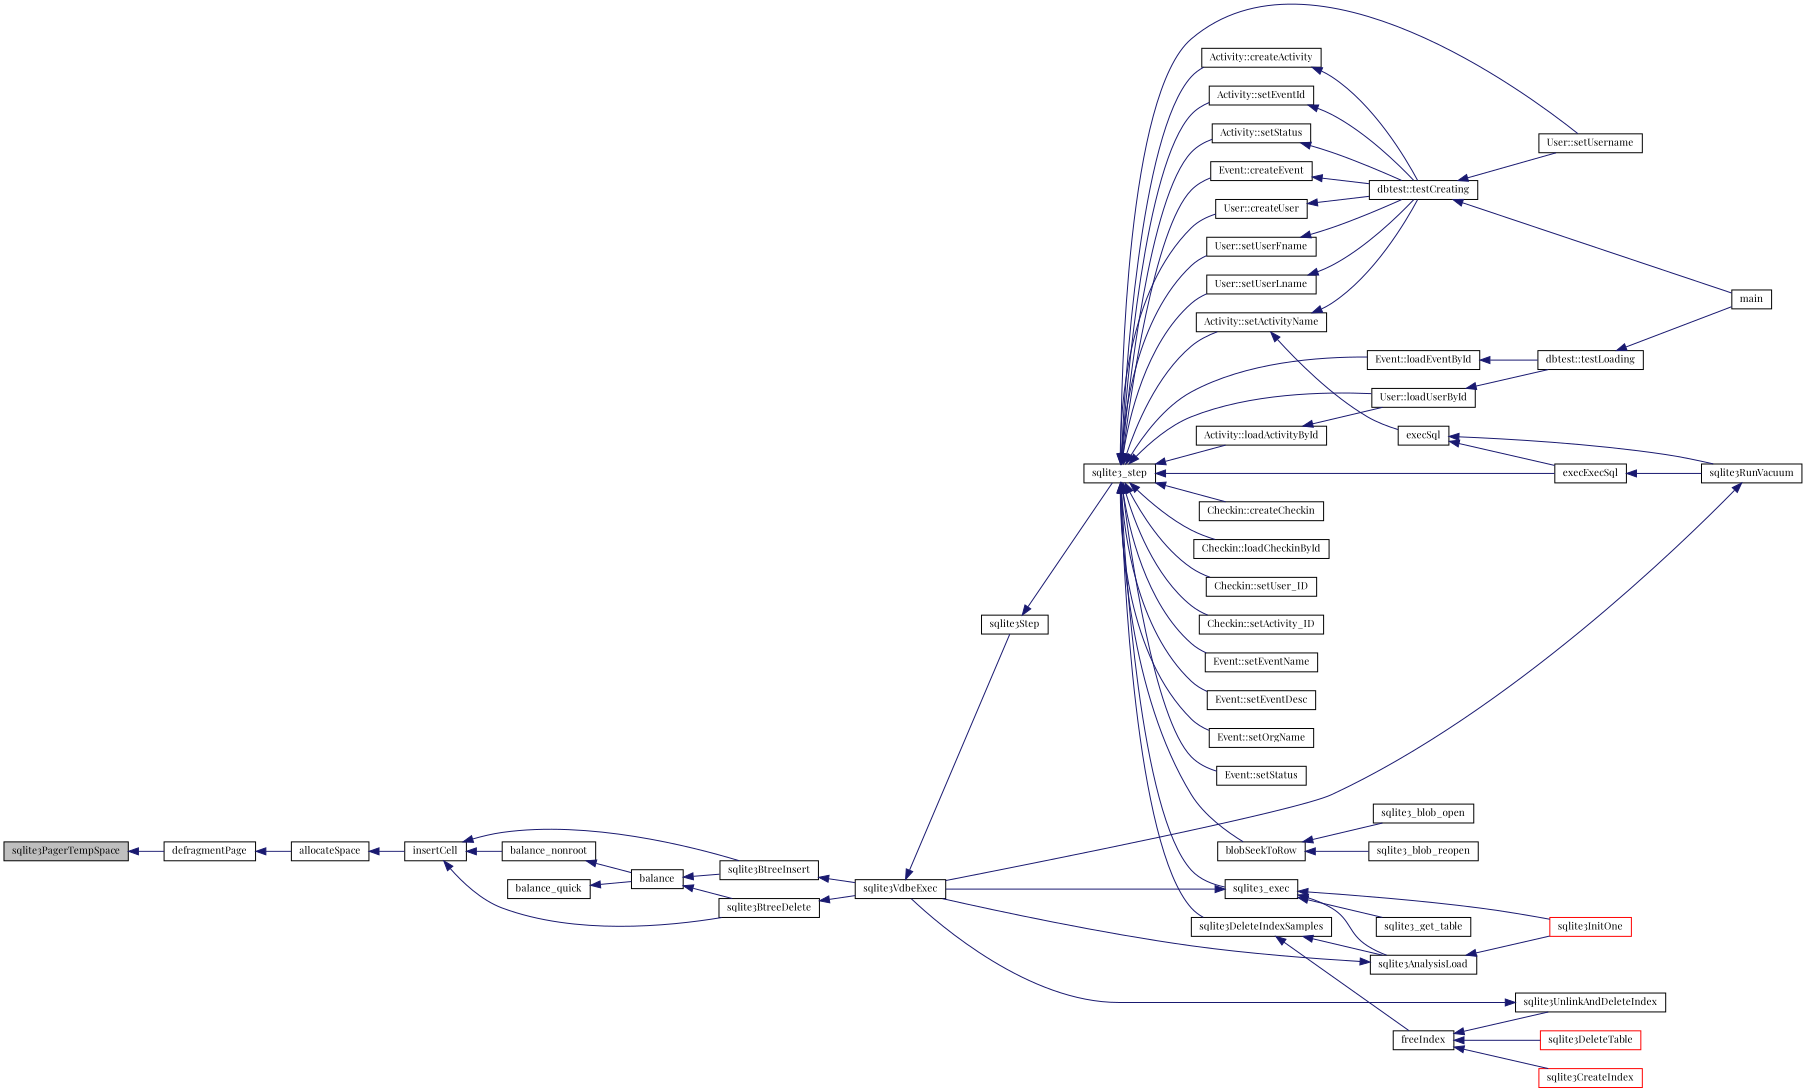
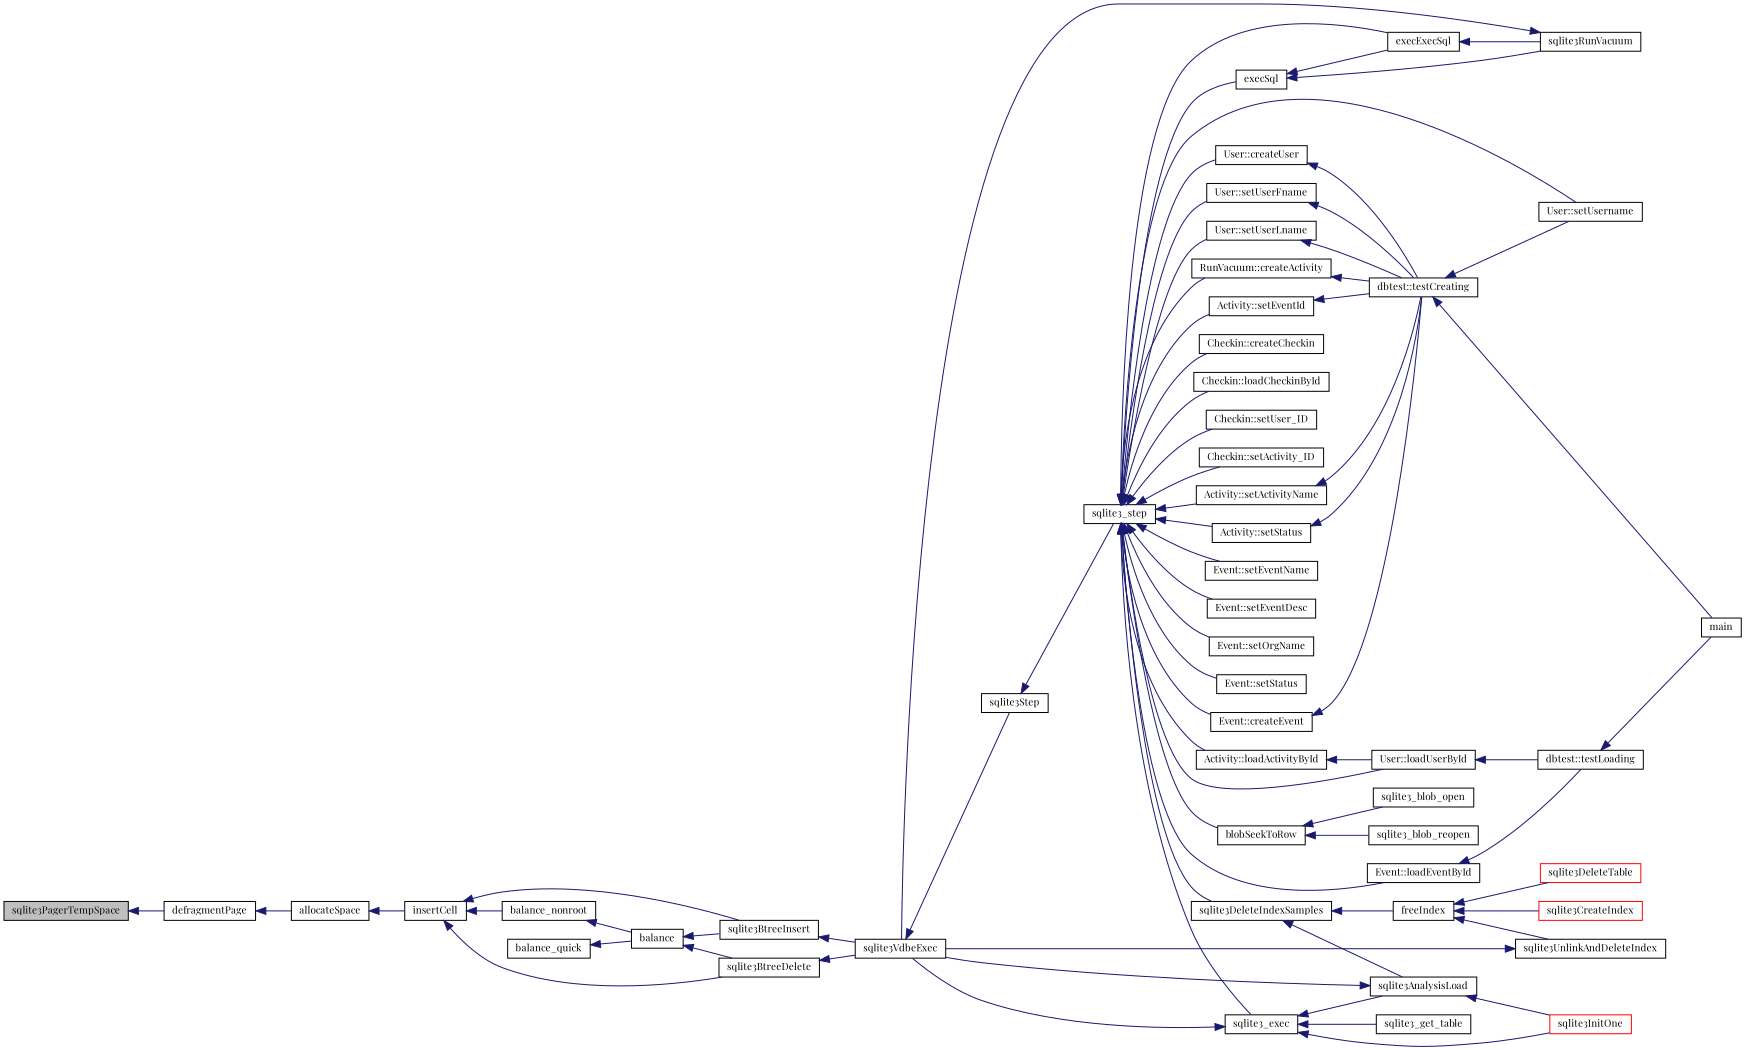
(1261, 58) -> (1261, 268)
(1327, 387) -> (1162, 171)
